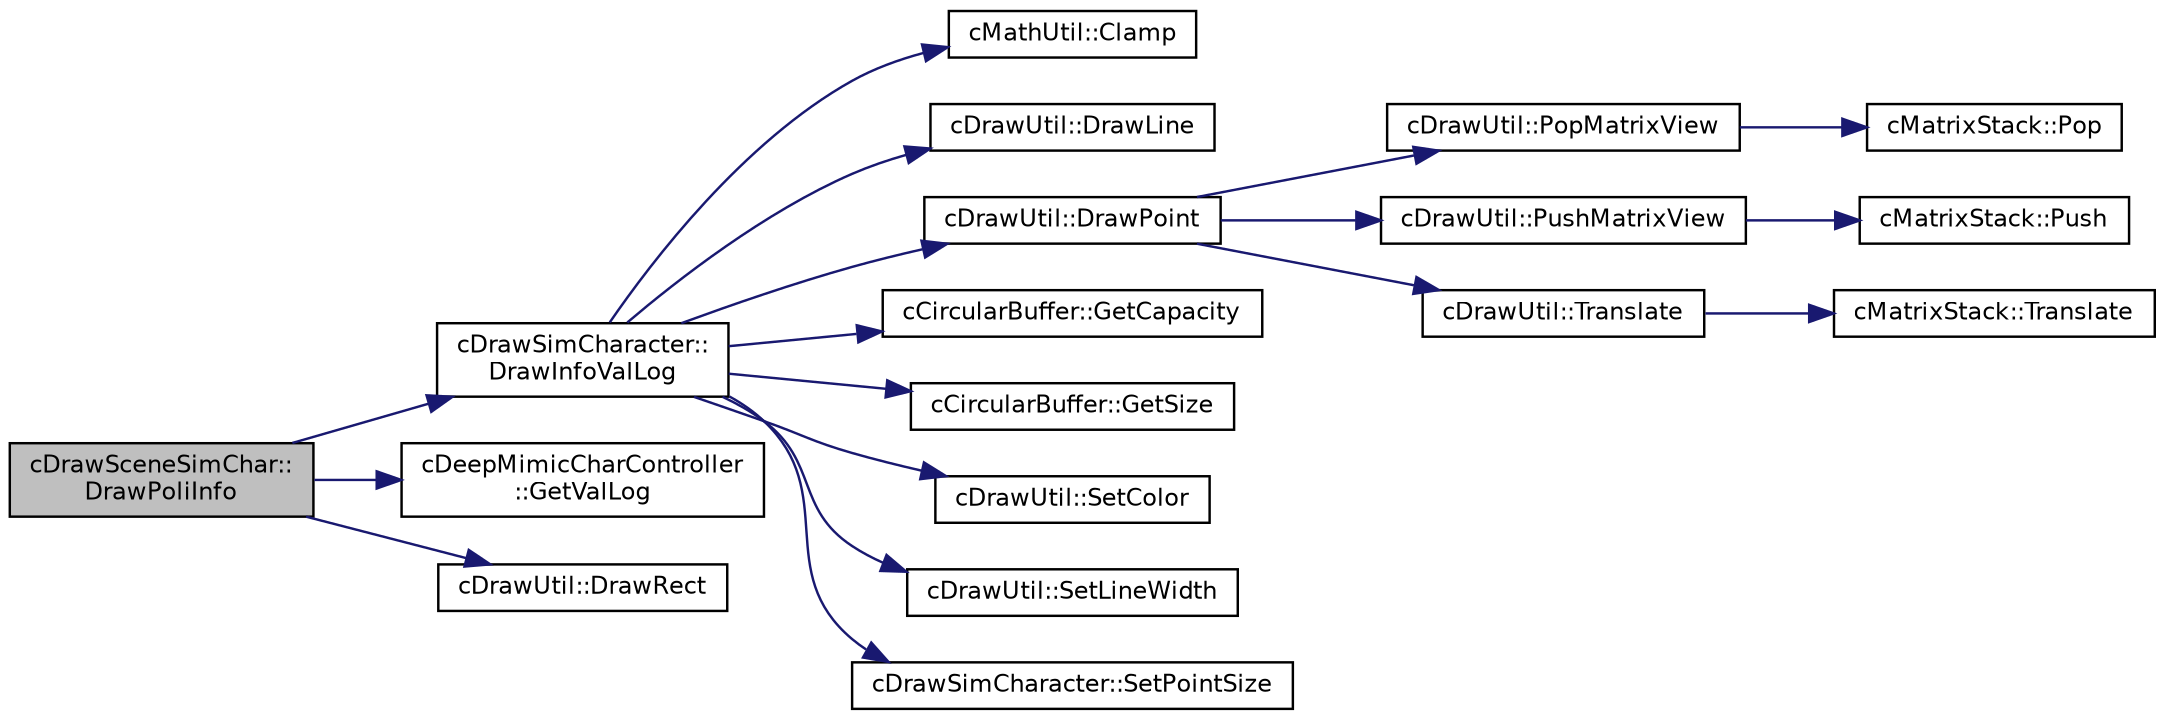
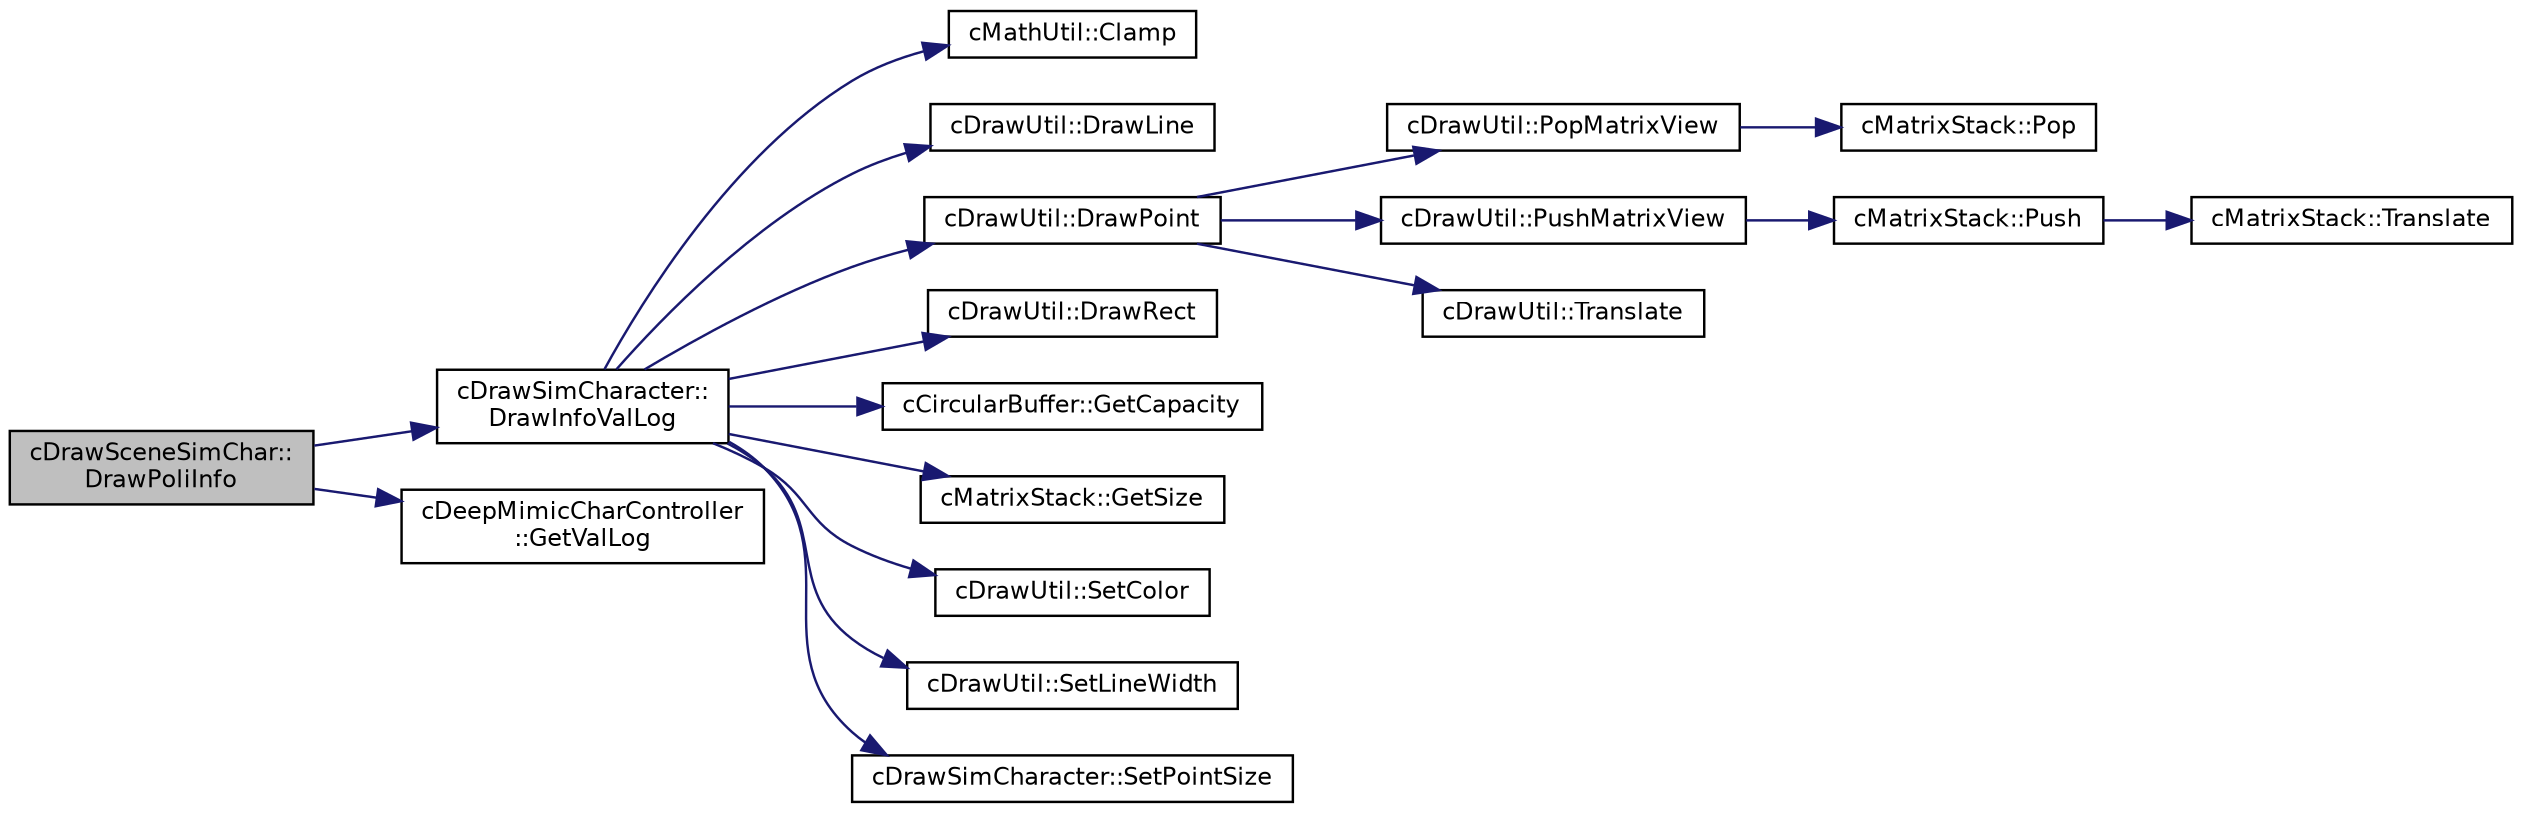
(1757, 313) -> (2135, 220)
(1072, 406) -> (1072, 500)
(386, 537) -> (826, 360)
